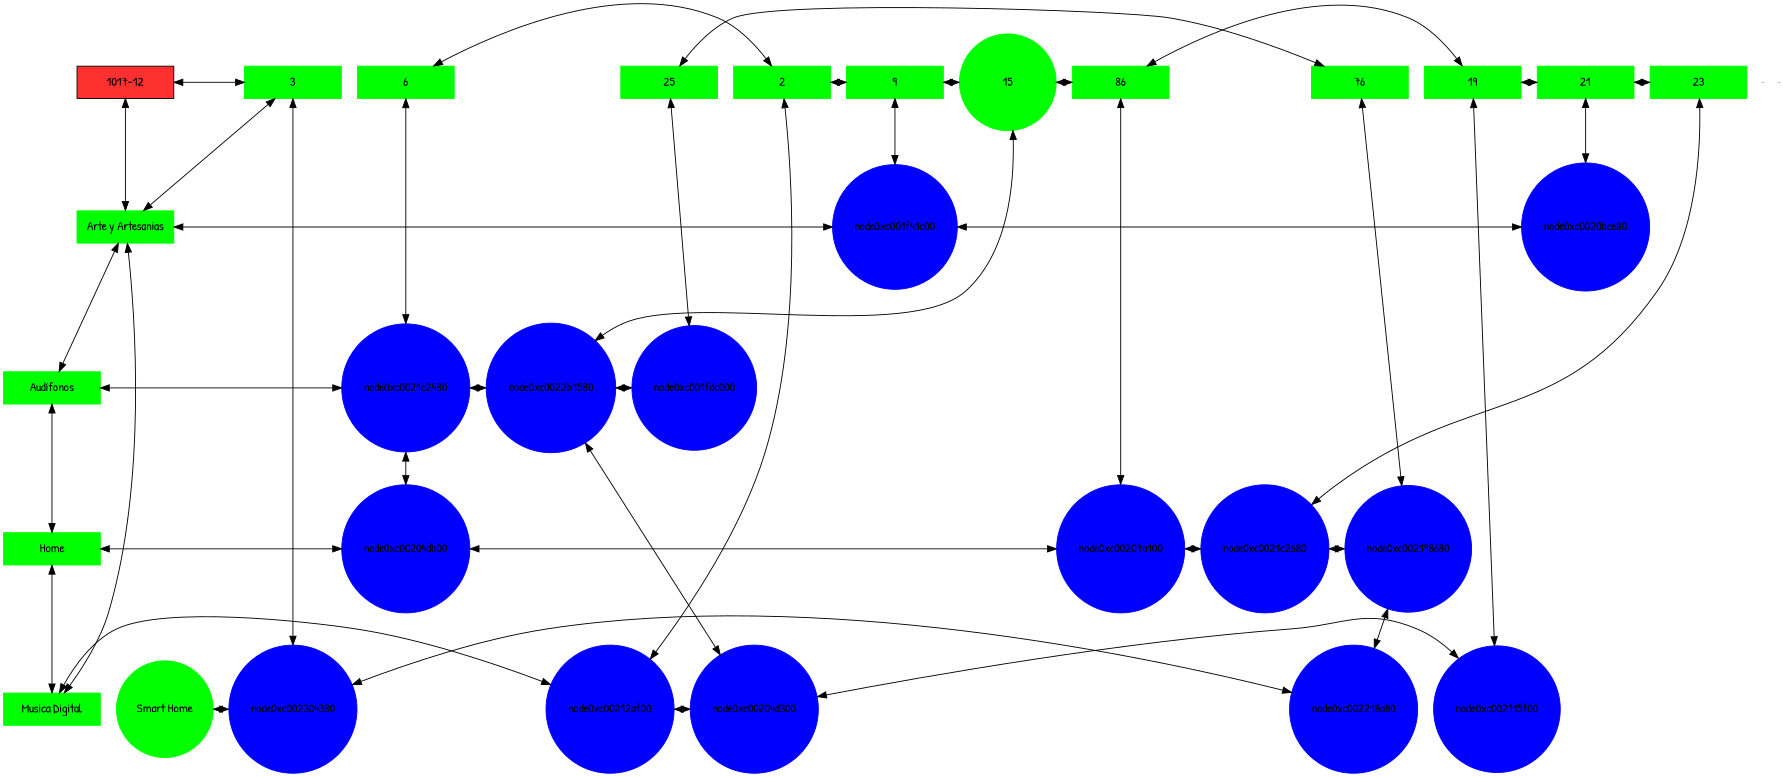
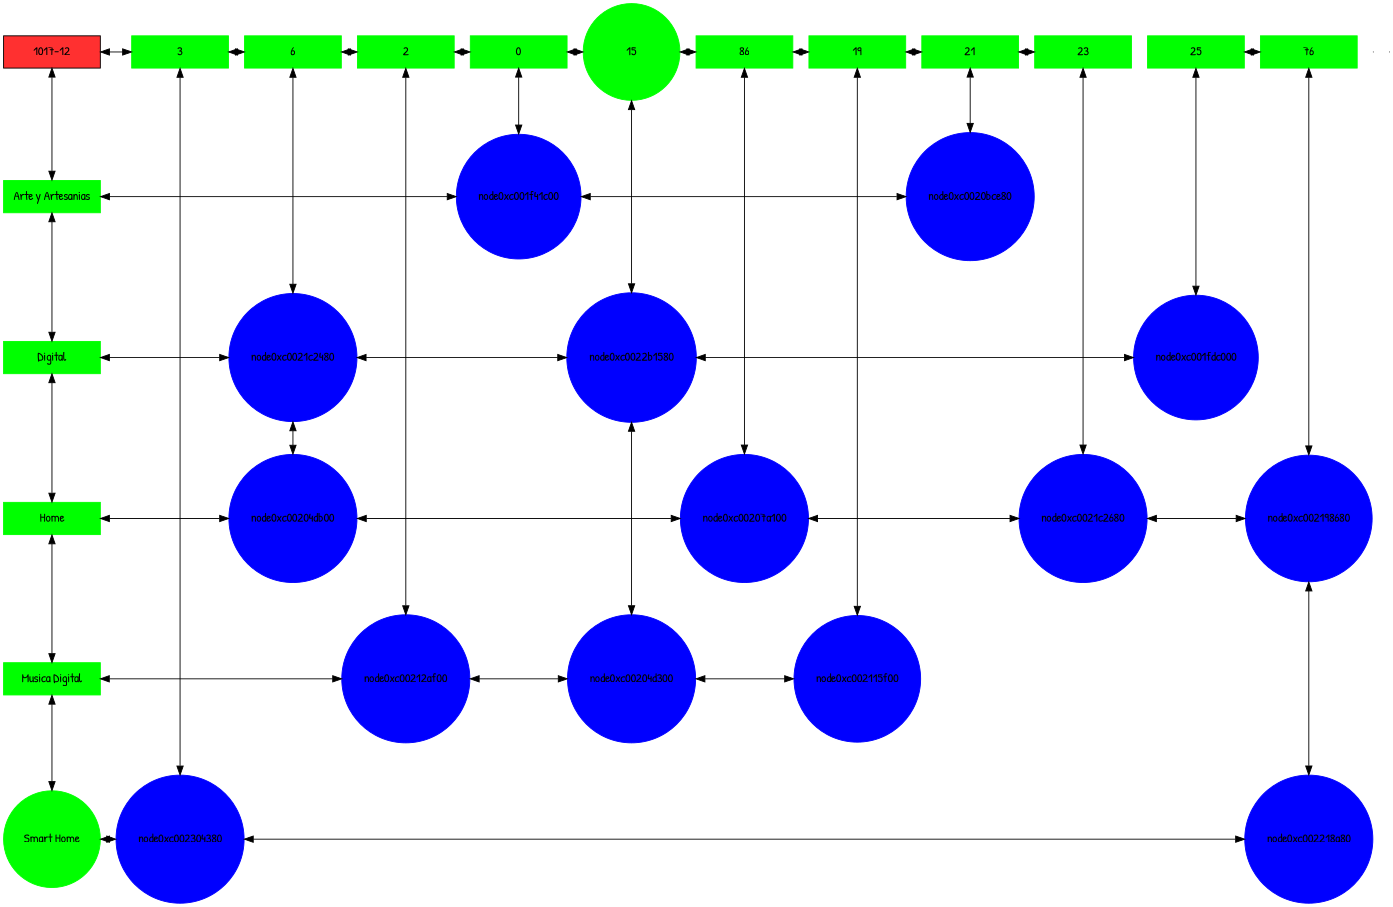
(895, 82) -> (519, 52)
(209, 154) -> (238, 52)
(52, 388) -> (52, 358)
(132, 475) -> (52, 743)
